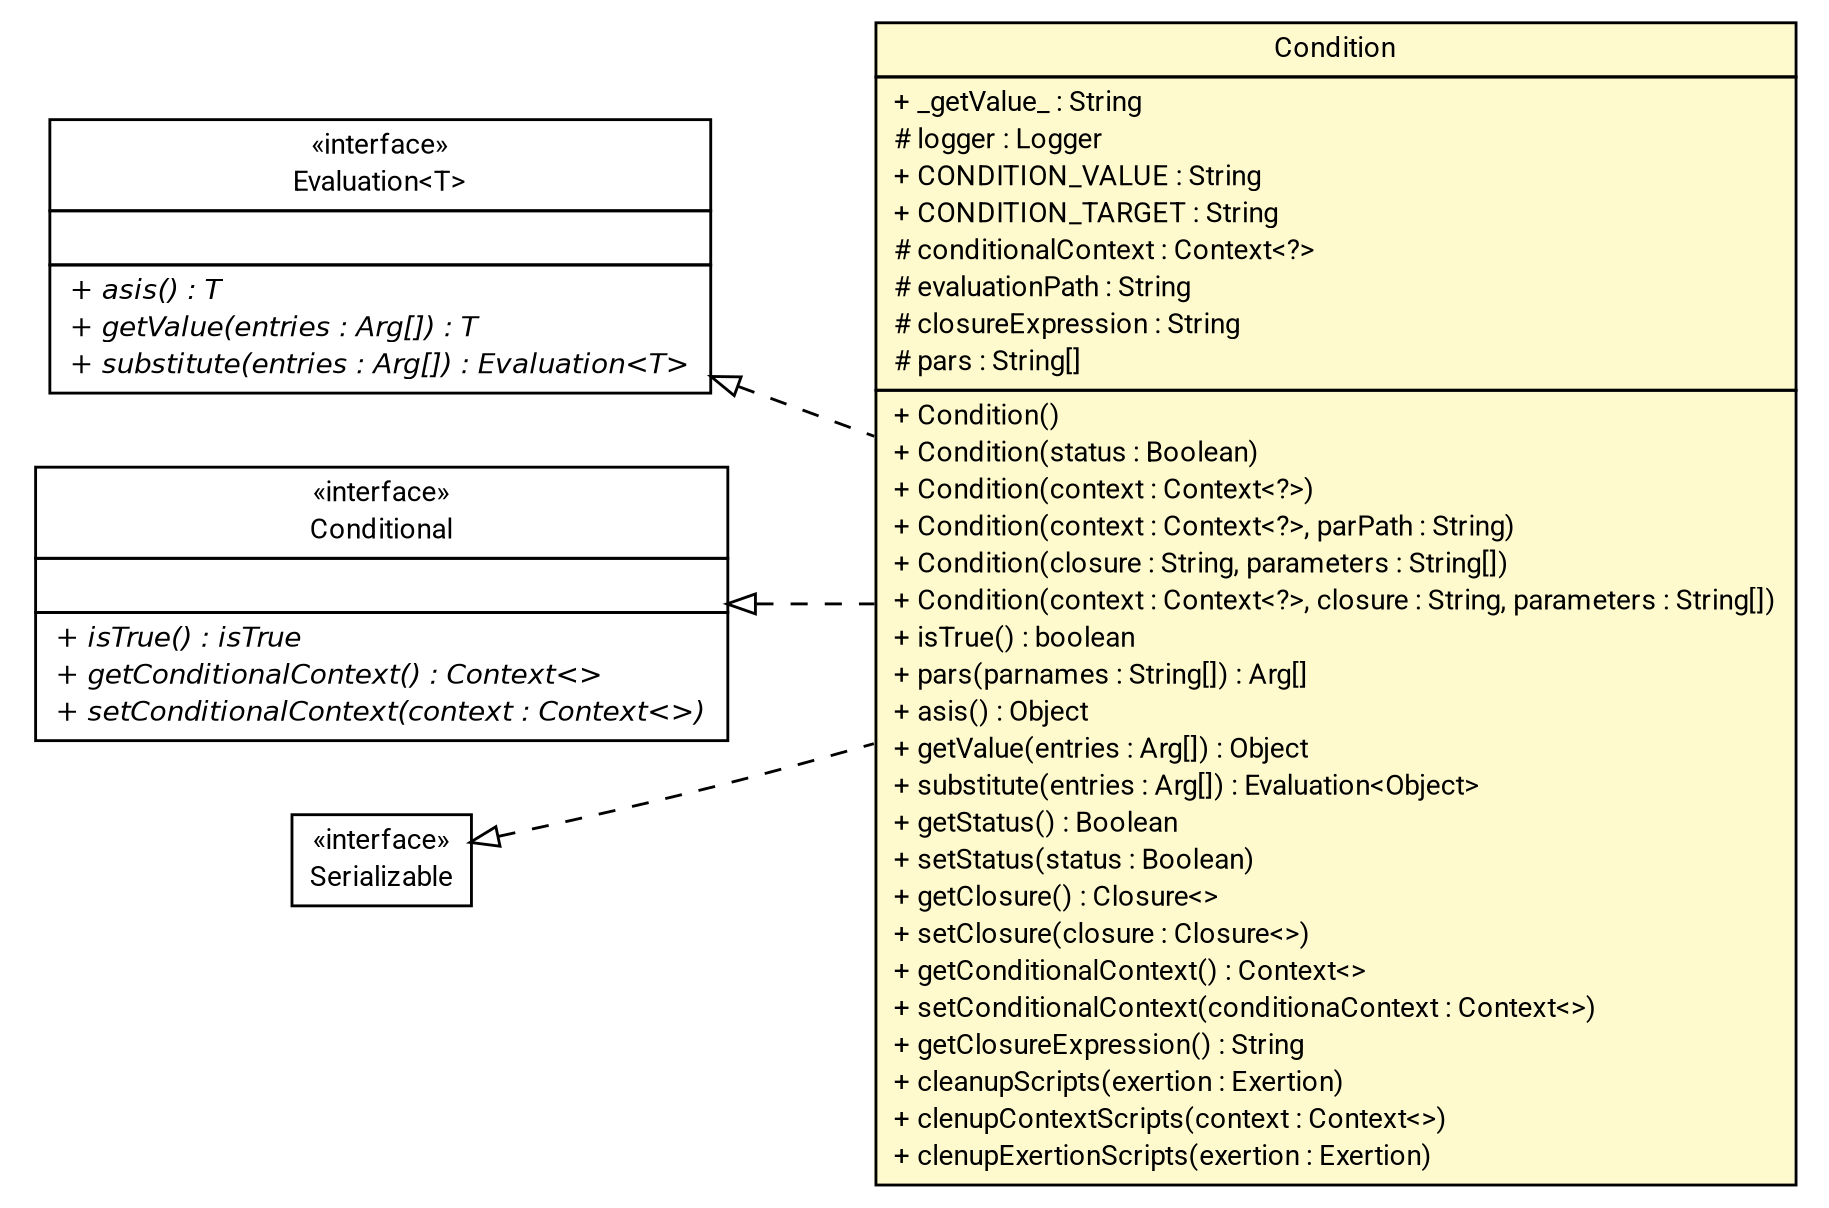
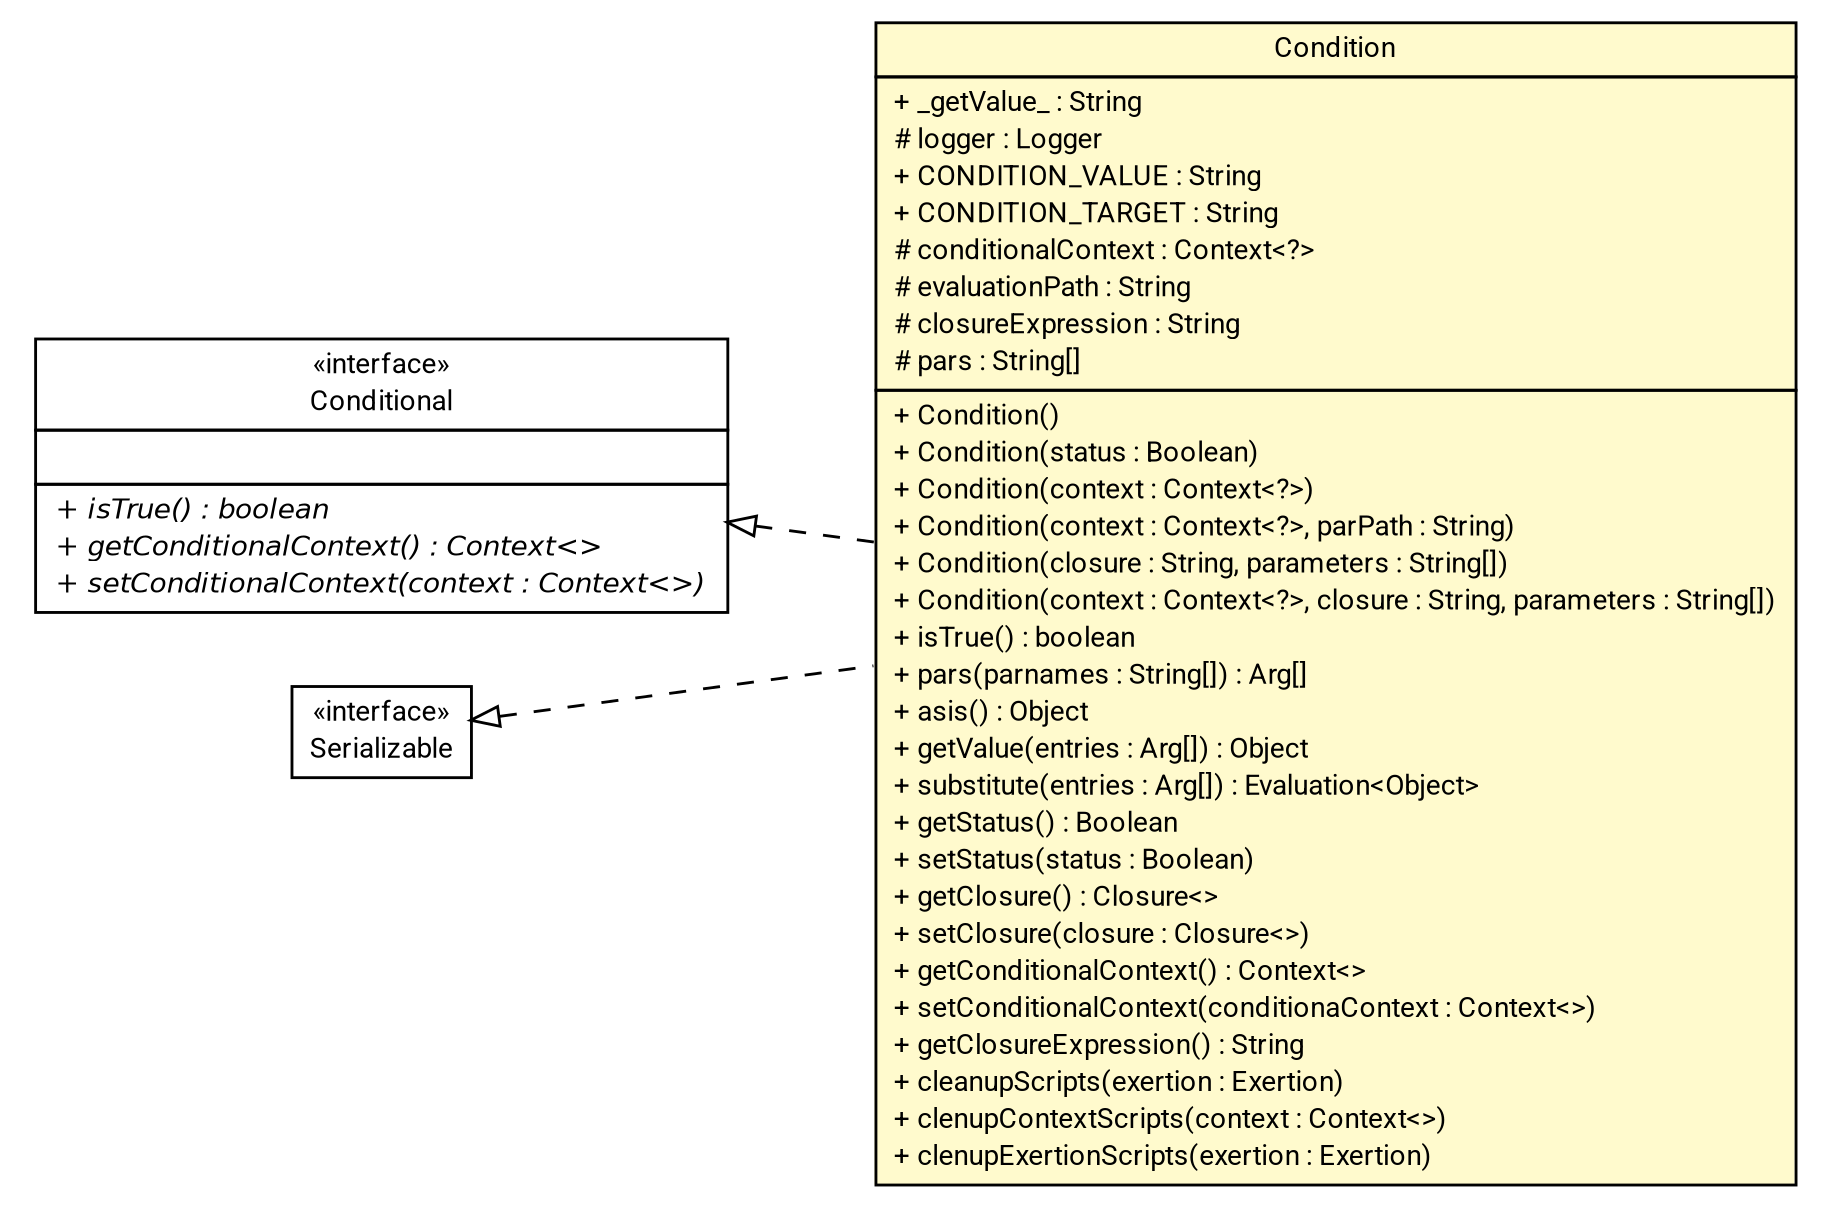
(380, 256) -> none
(179, 638) -> (194, 510)
